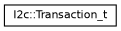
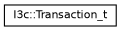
(60, 15) -> (60, 15)
